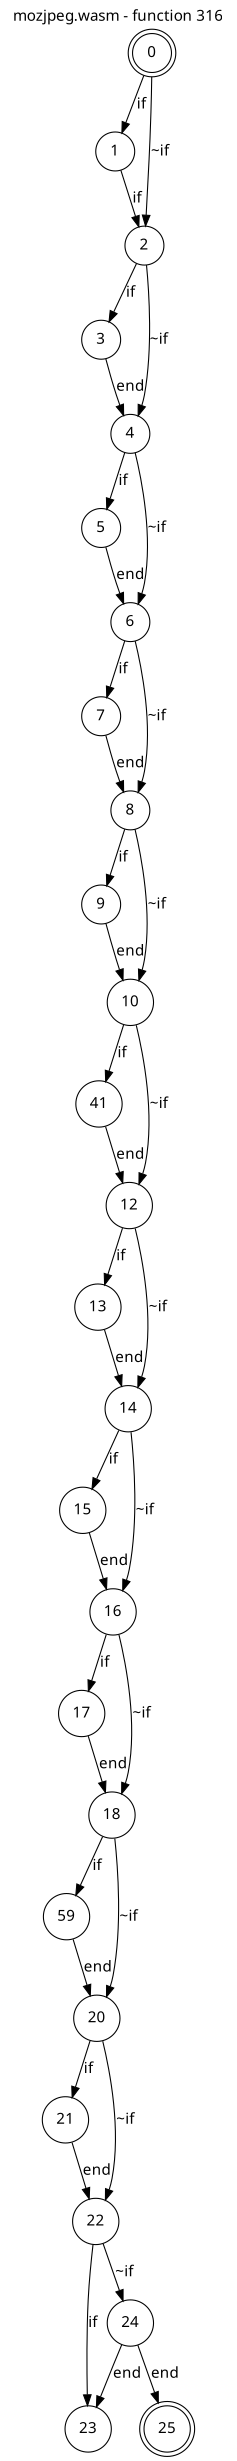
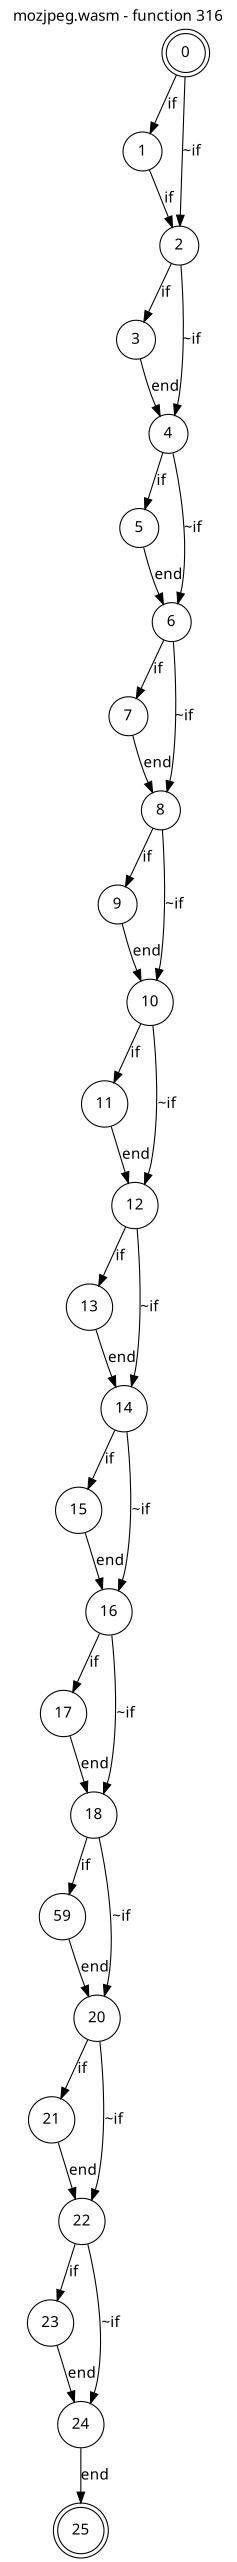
(99, 1104) -> (105, 1104)
(111, 2371) -> (64, 2369)
